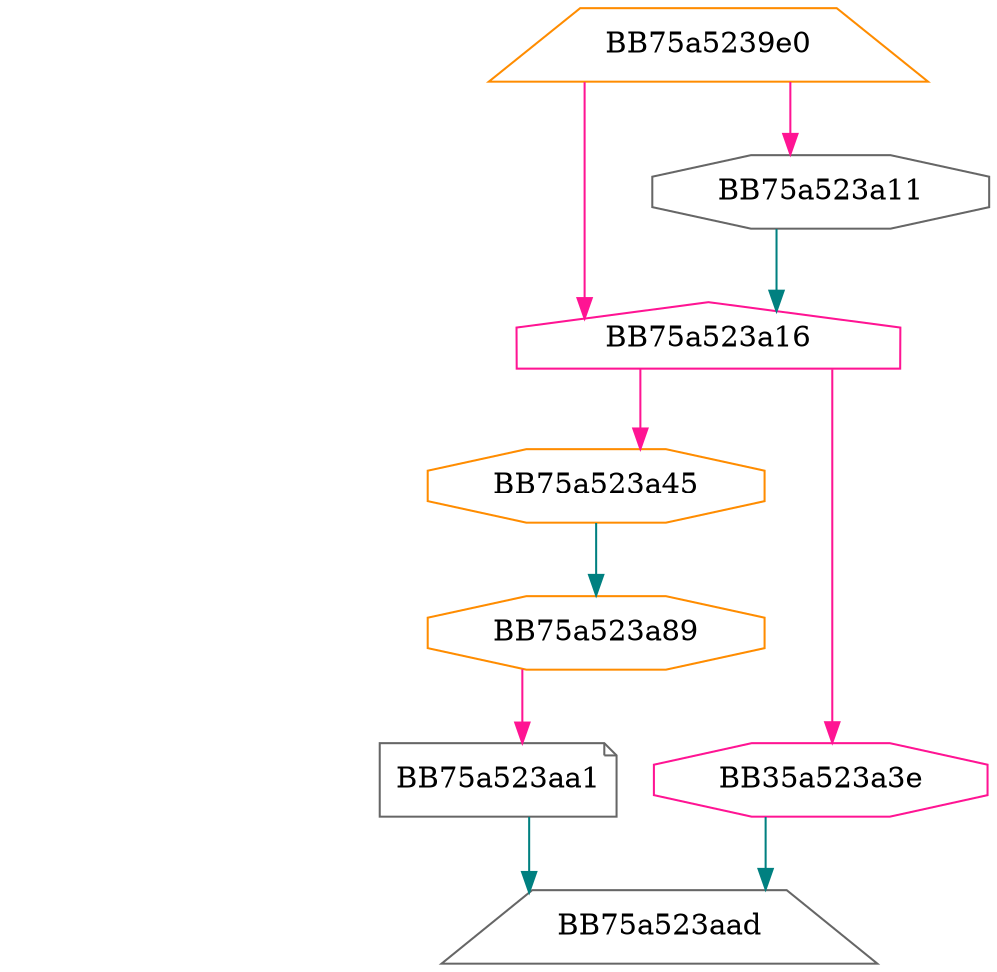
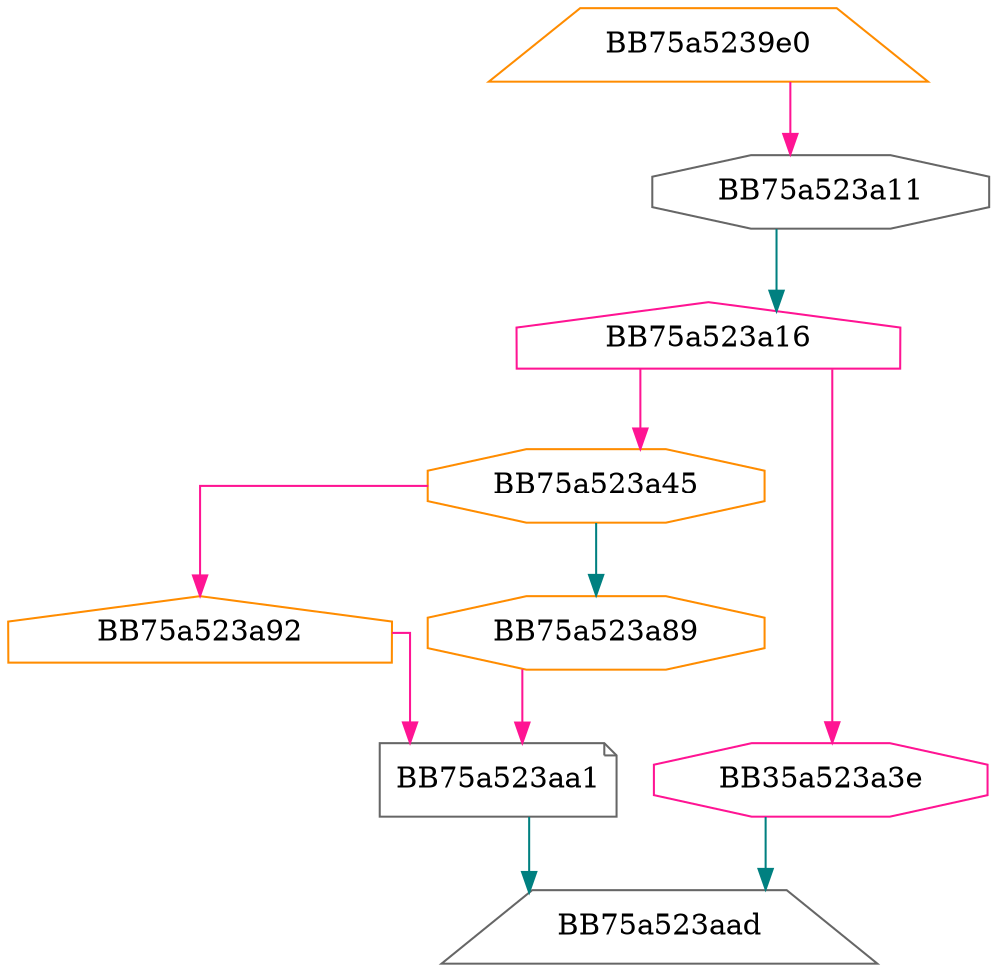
(585, 190) -> none
none -> (200, 633)
